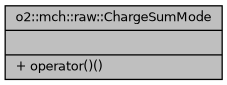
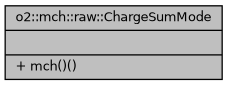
(59, 67) -> (46, 67)
